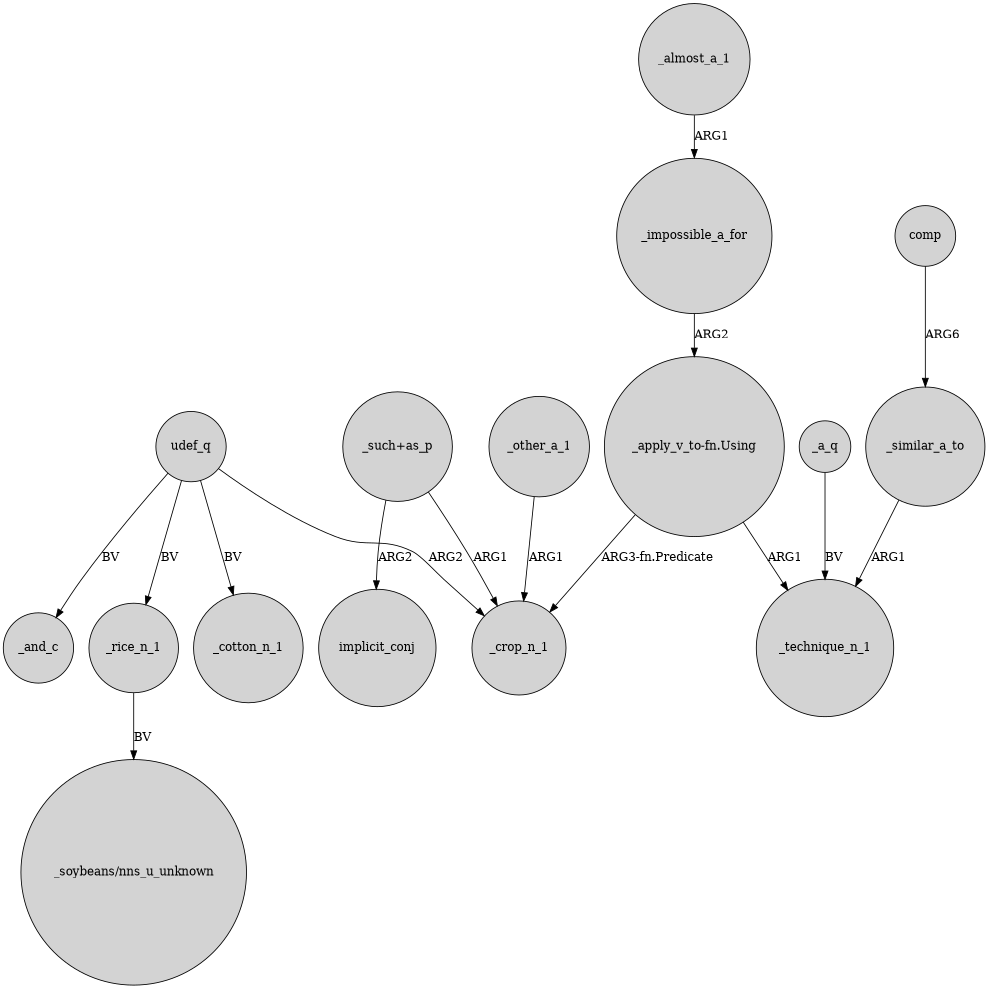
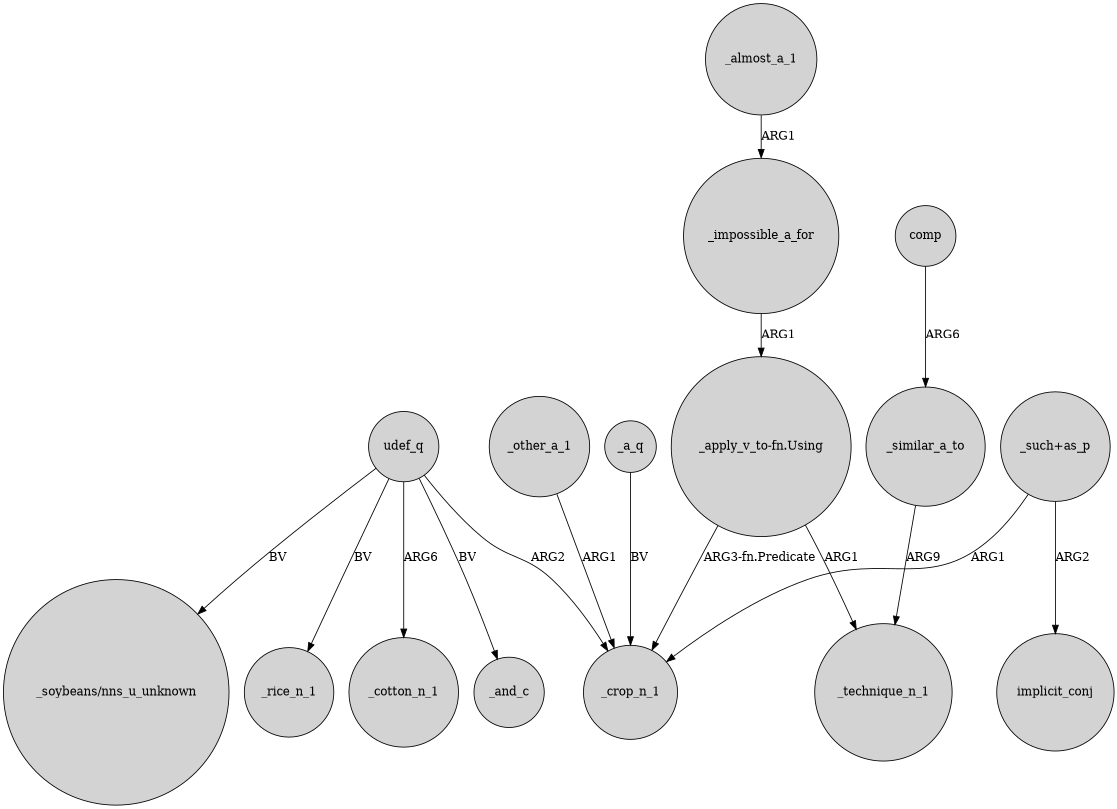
(712, 335) -> (778, 335)
(825, 522) -> (631, 554)
(233, 558) -> (421, 558)
(889, 558) -> (923, 558)
(134, 722) -> (289, 537)
